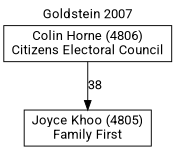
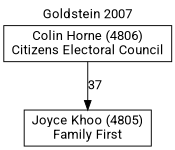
(95, 86) -> (95, 86)
